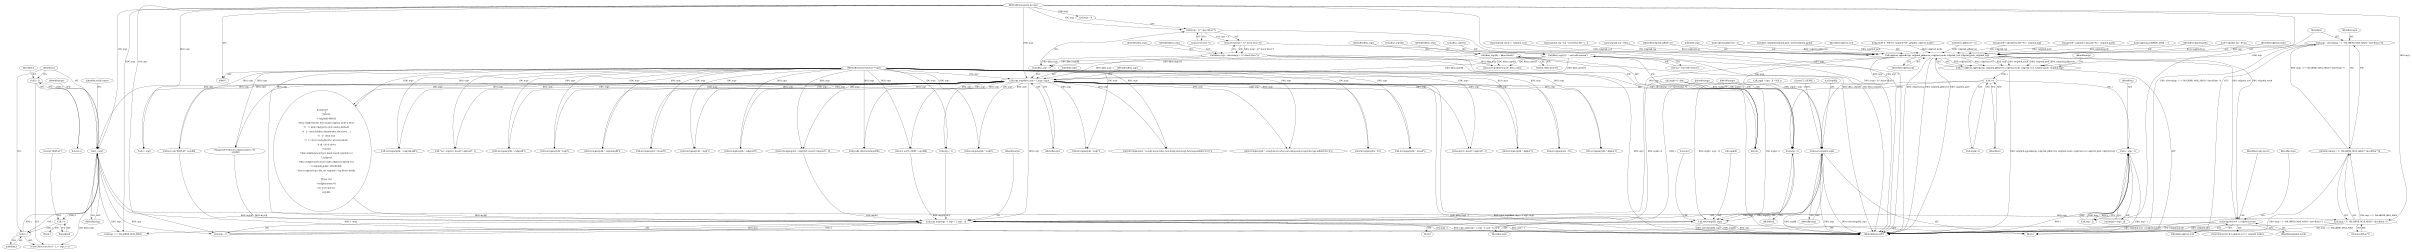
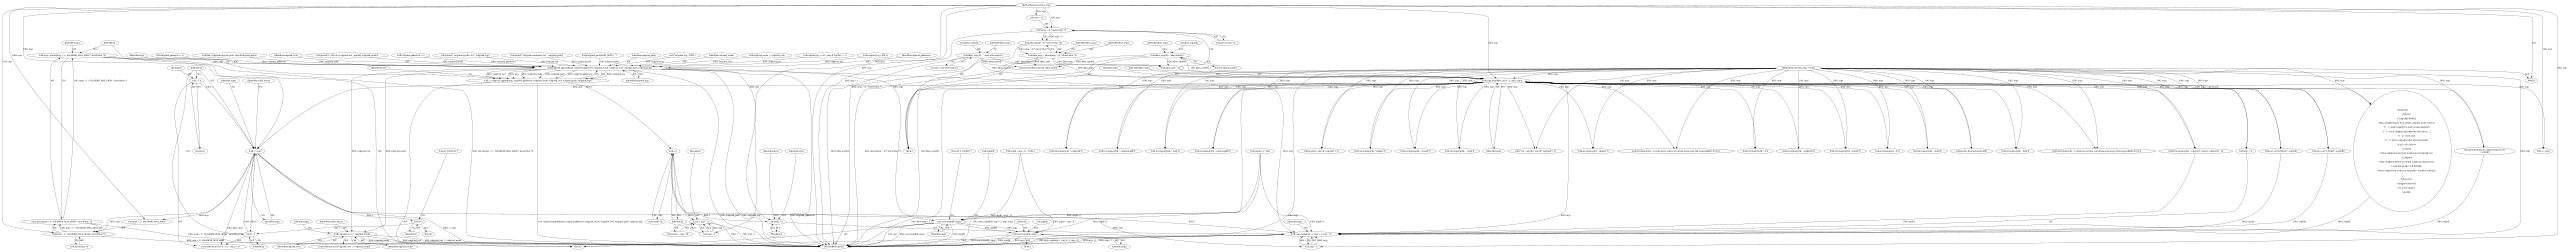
(1964, 43) -> (411, 55)
(1762, 89) -> none
(1625, 230) -> (116, 228)
